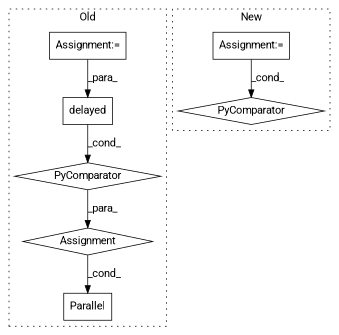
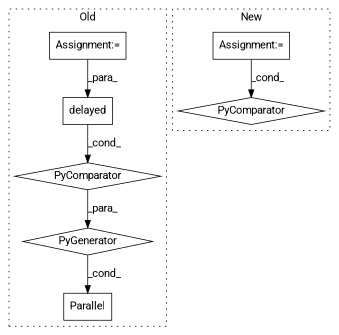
(88, 242) -> (88, 242)
